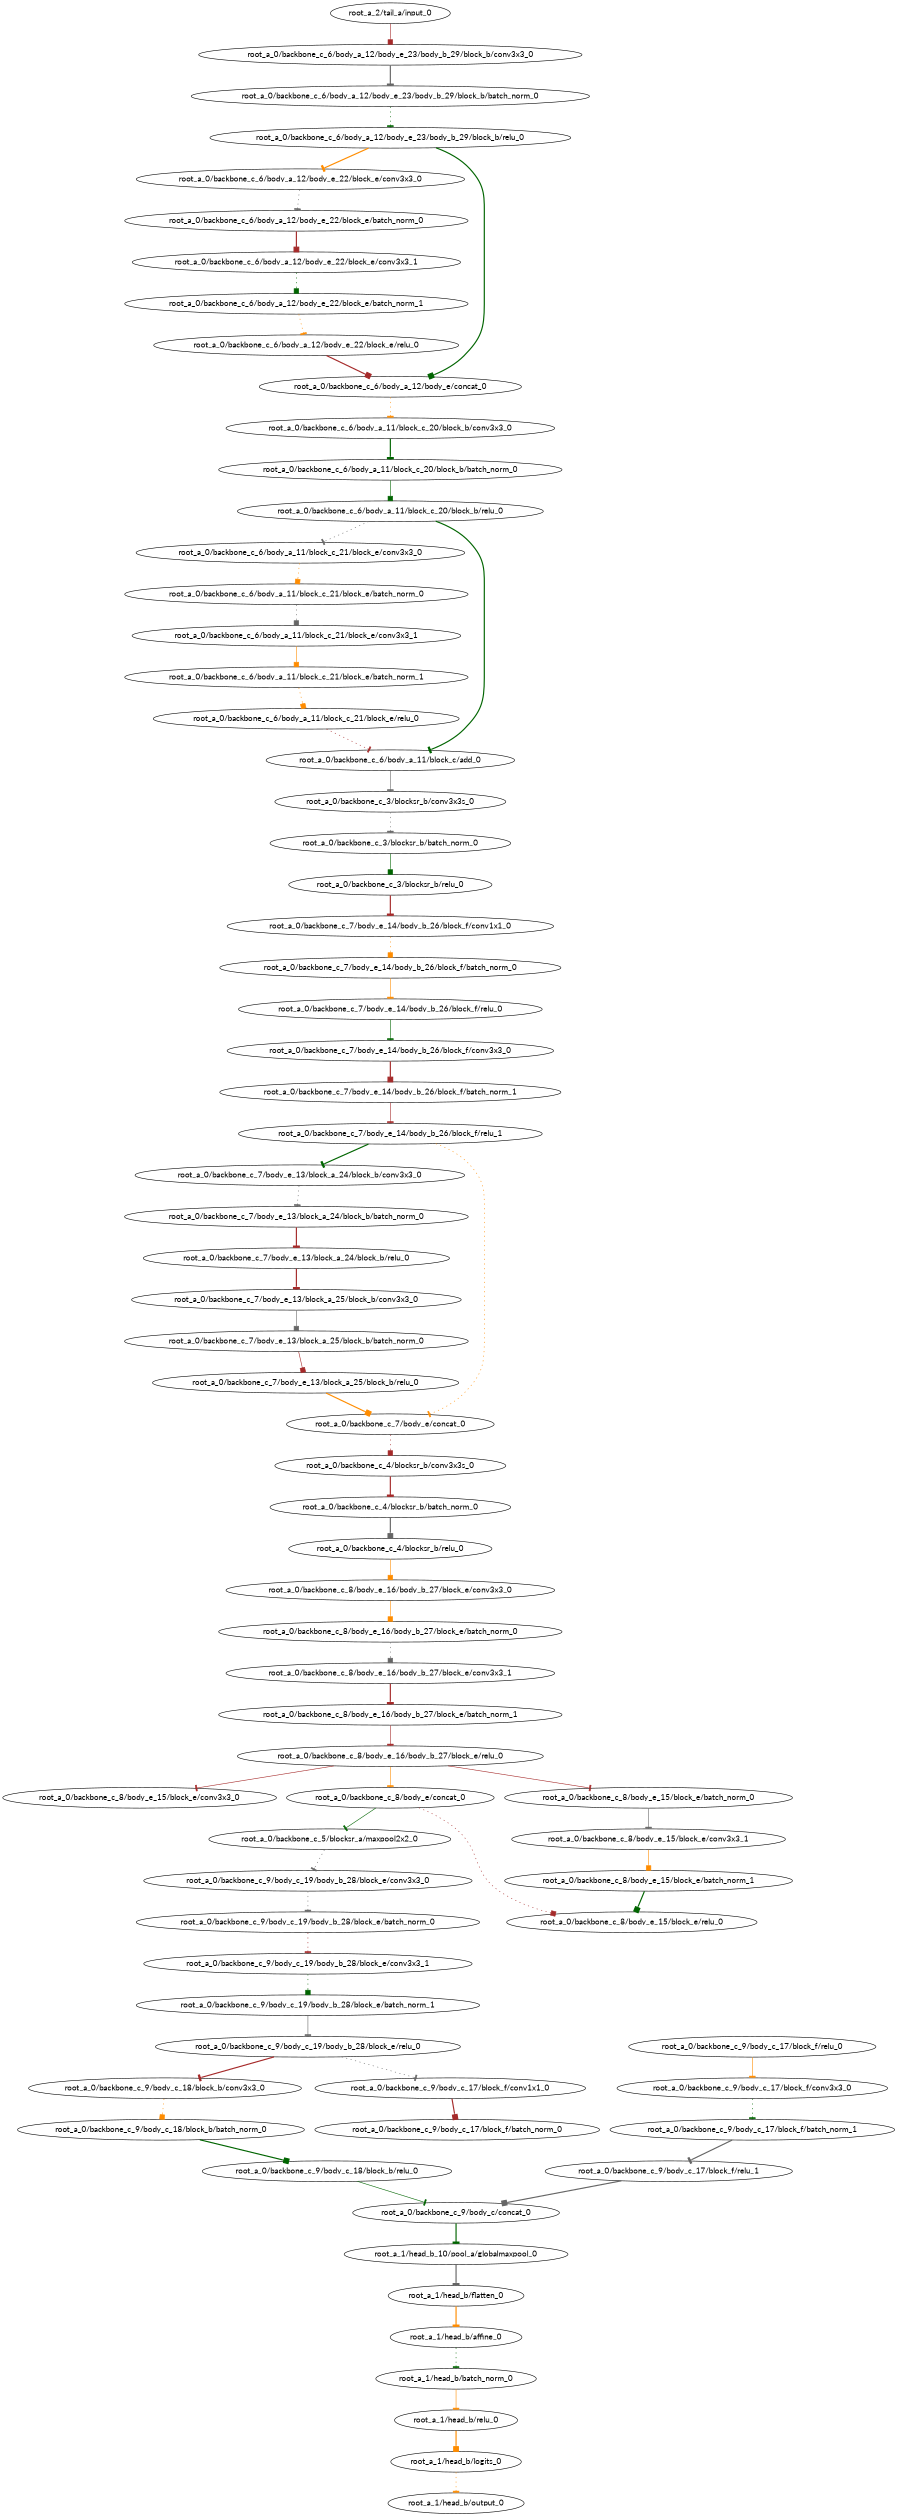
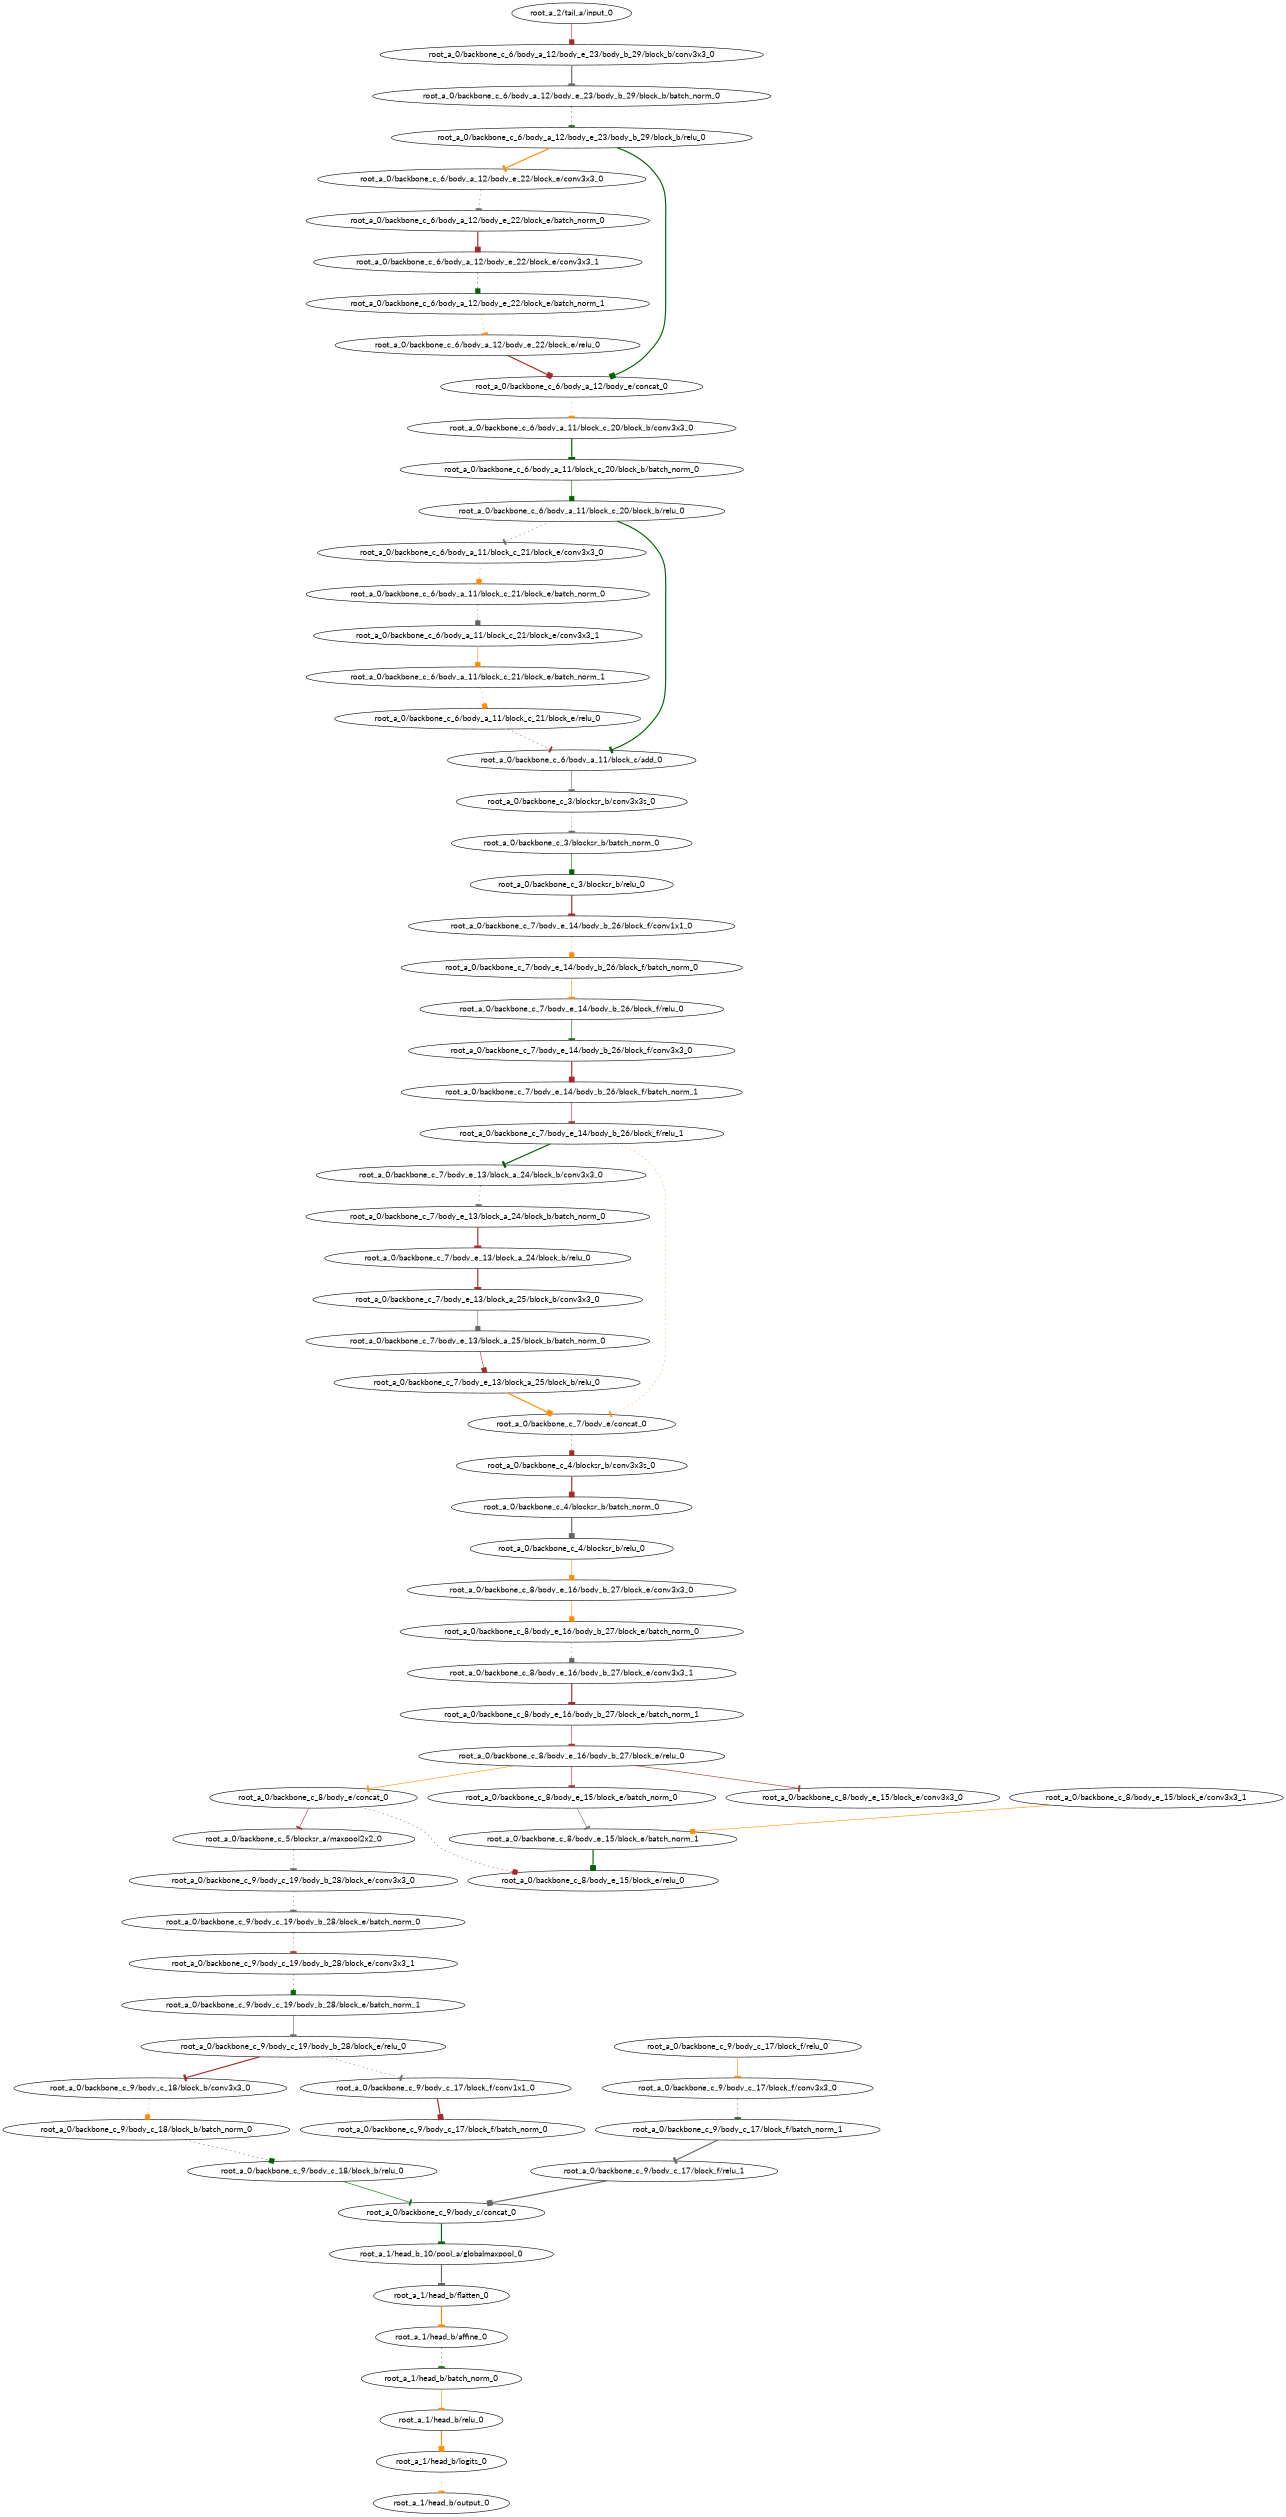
(390, 1485) -> (572, 1484)
(649, 1817) -> (582, 1817)
(361, 1818) -> (304, 1817)
(241, 2150) -> (227, 2150)
